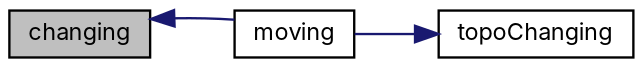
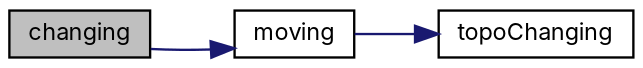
(204, 18) -> (181, 50)
